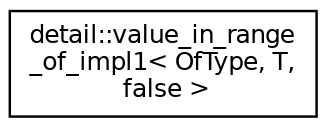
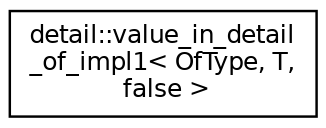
(163, 64) -> (163, 64)
